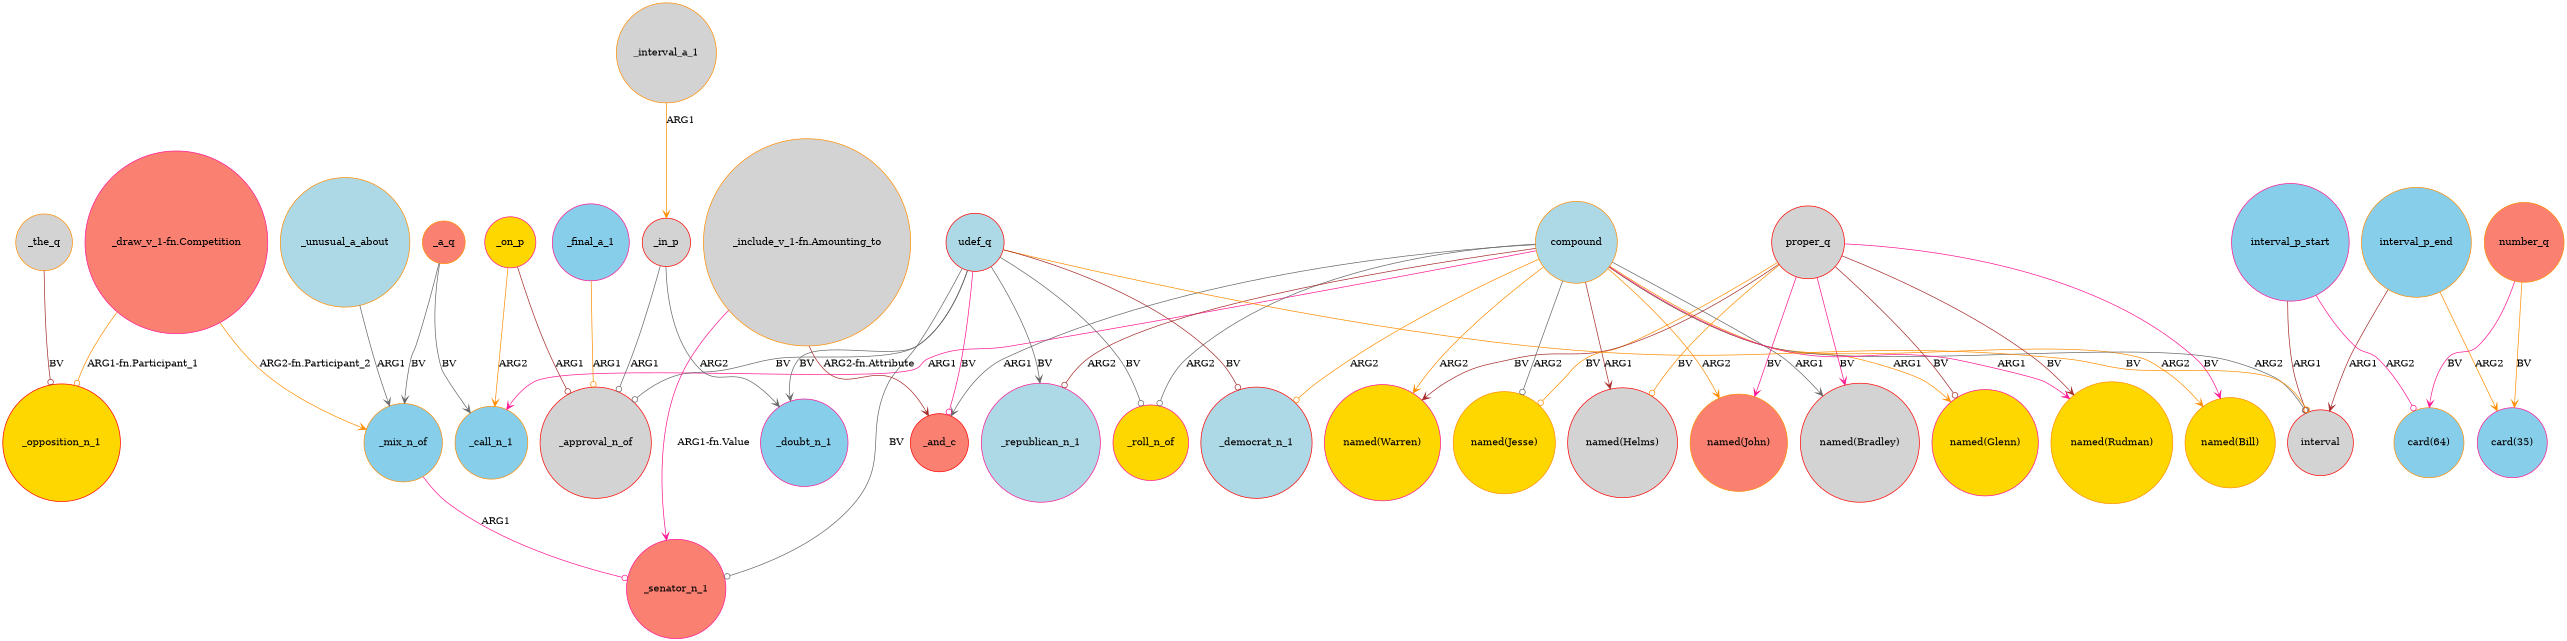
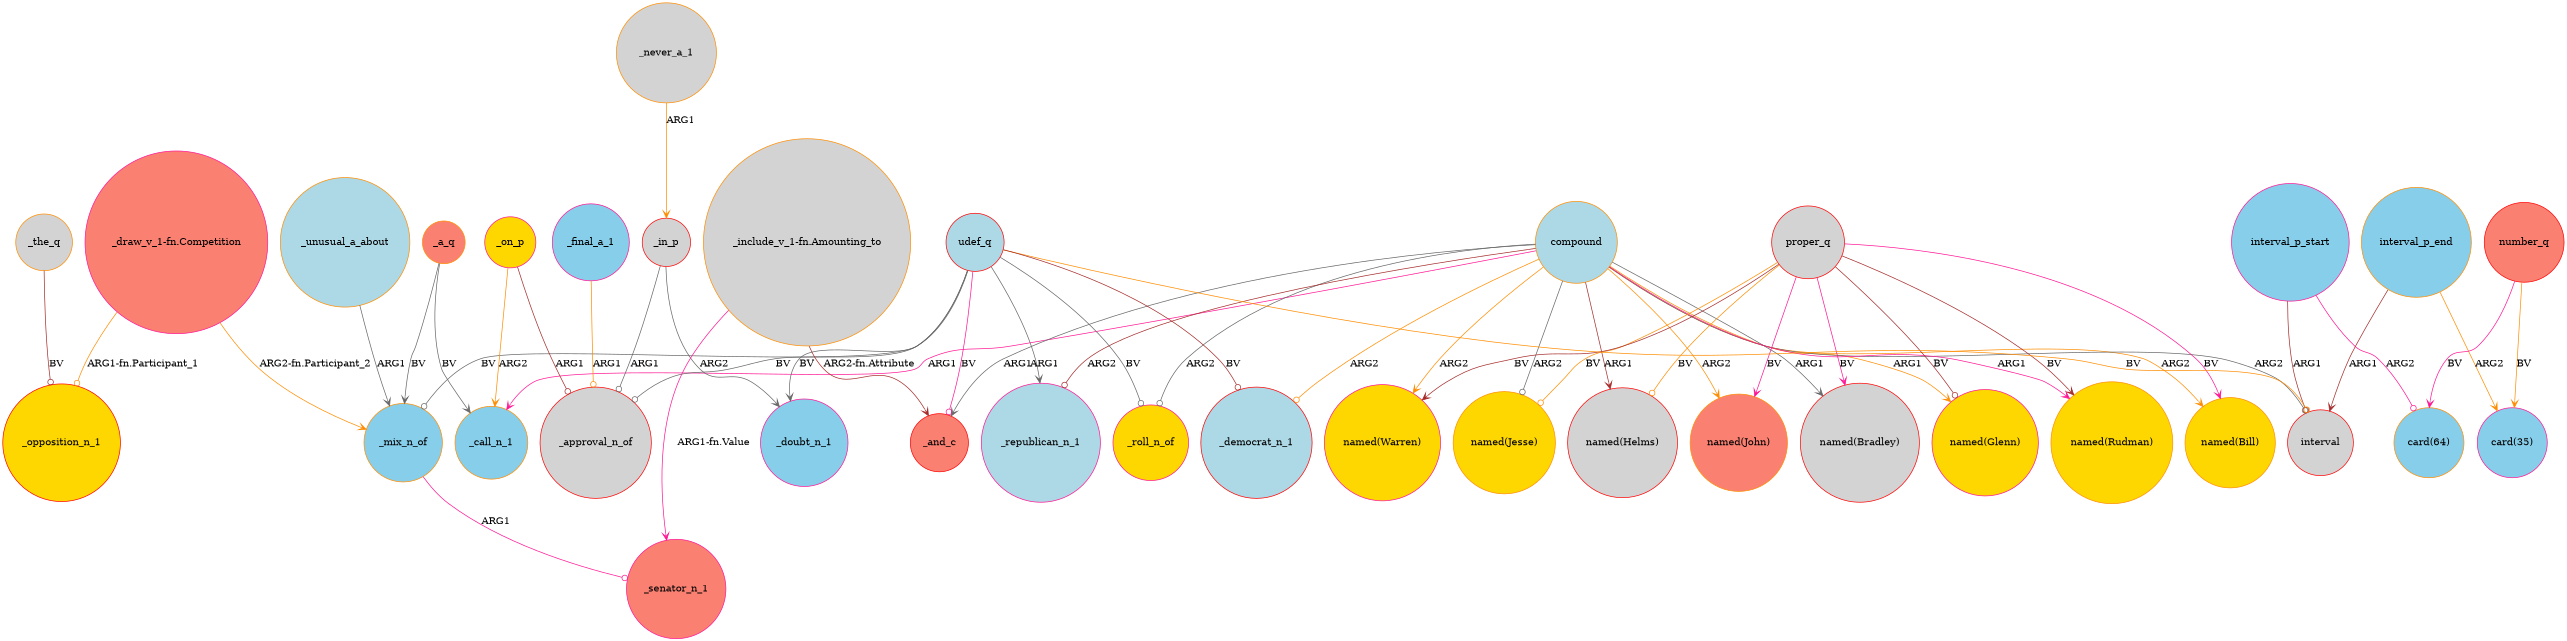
(666, 53) -> (666, 53)
(2524, 242) -> (2524, 242)
(1045, 364) -> (1045, 364)
(875, 449) -> (710, 356)
